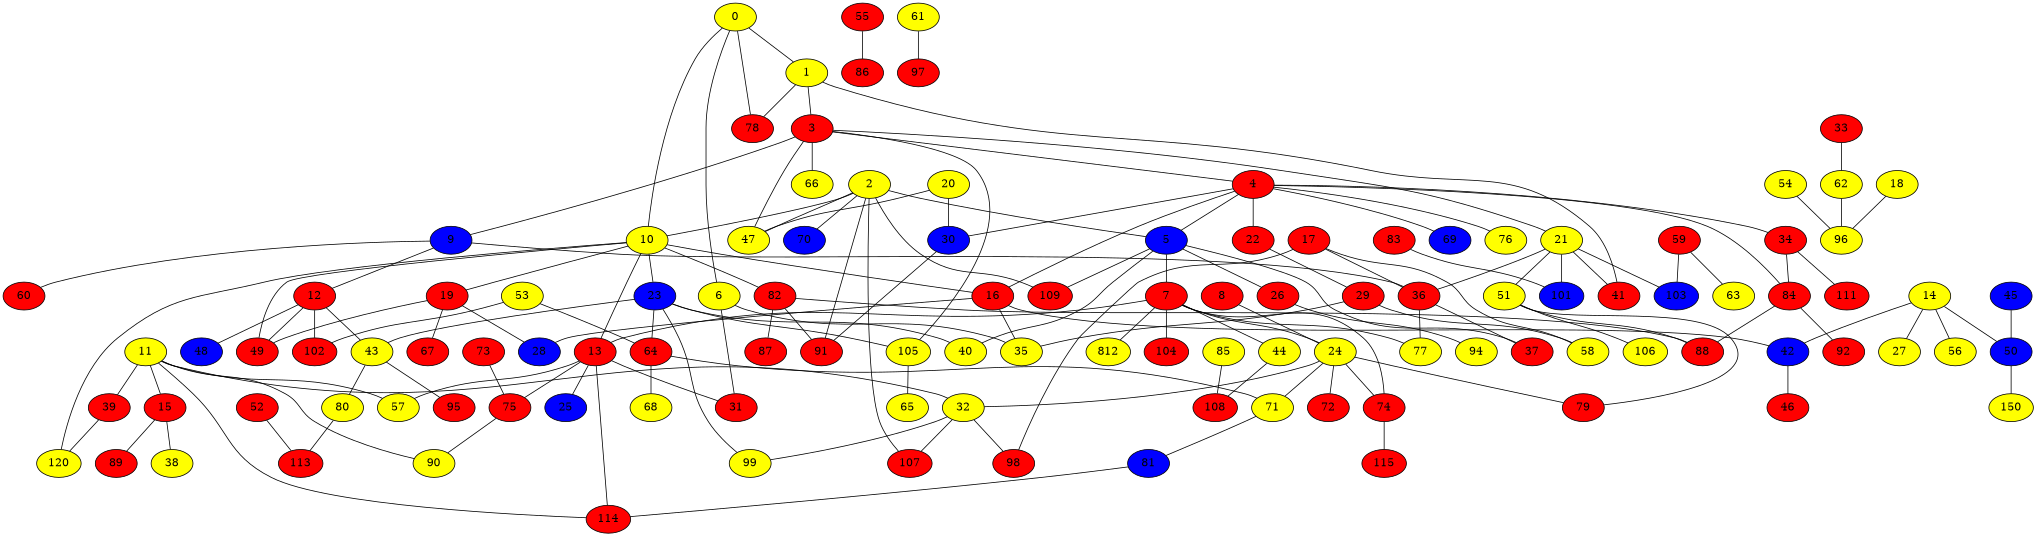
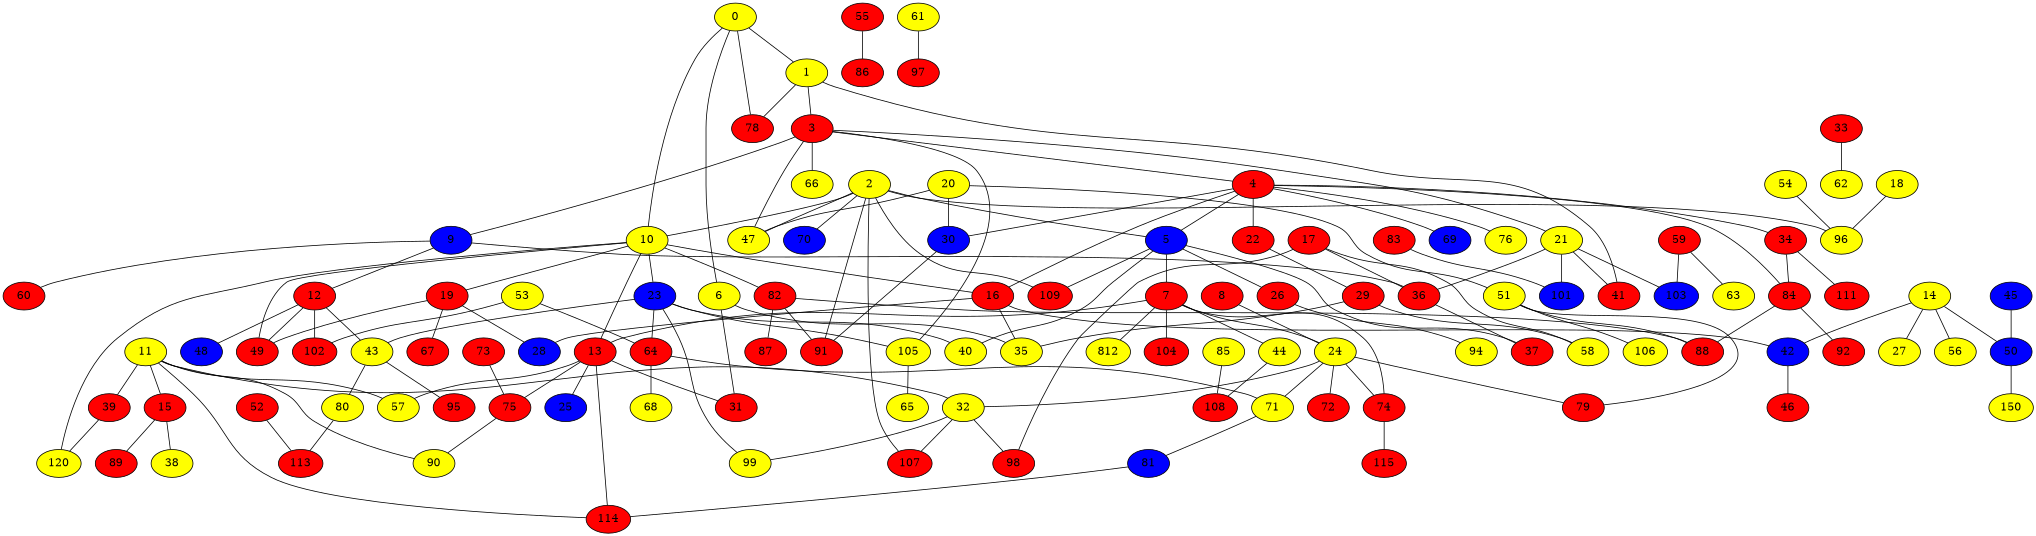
(1841, 212) -> (1310, 206)
(1533, 268) -> (1291, 213)
(1421, 352) -> none
